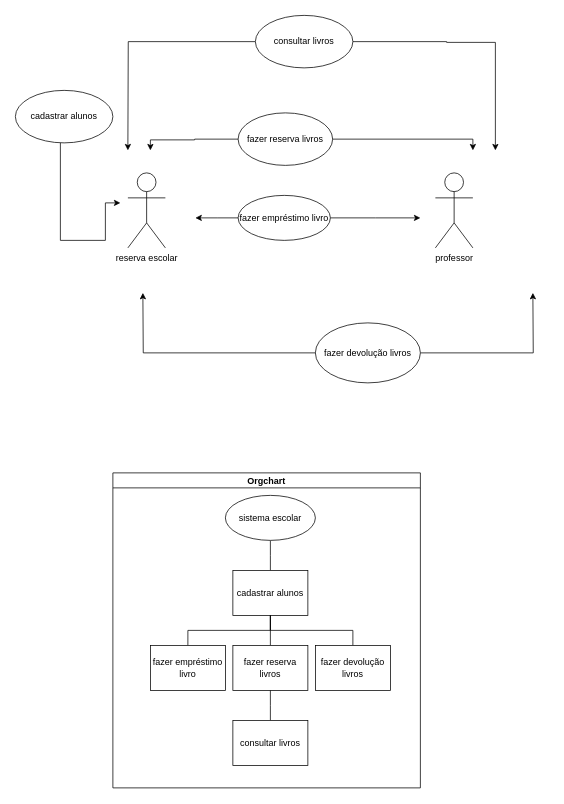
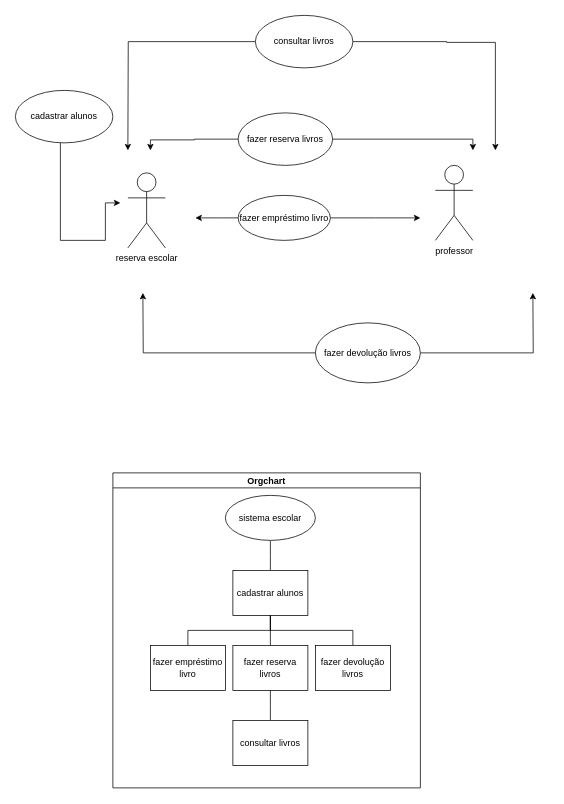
(454, 210) -> (454, 203)
